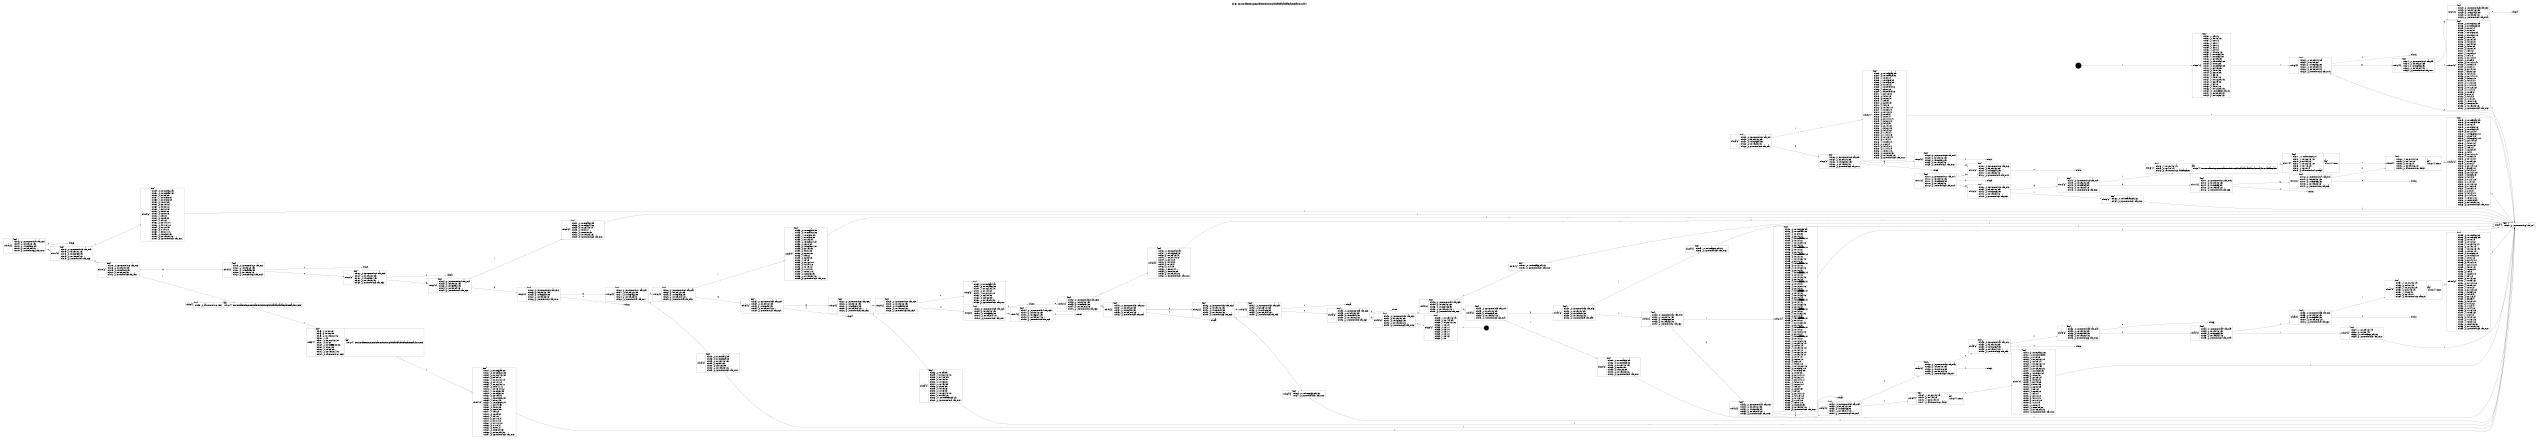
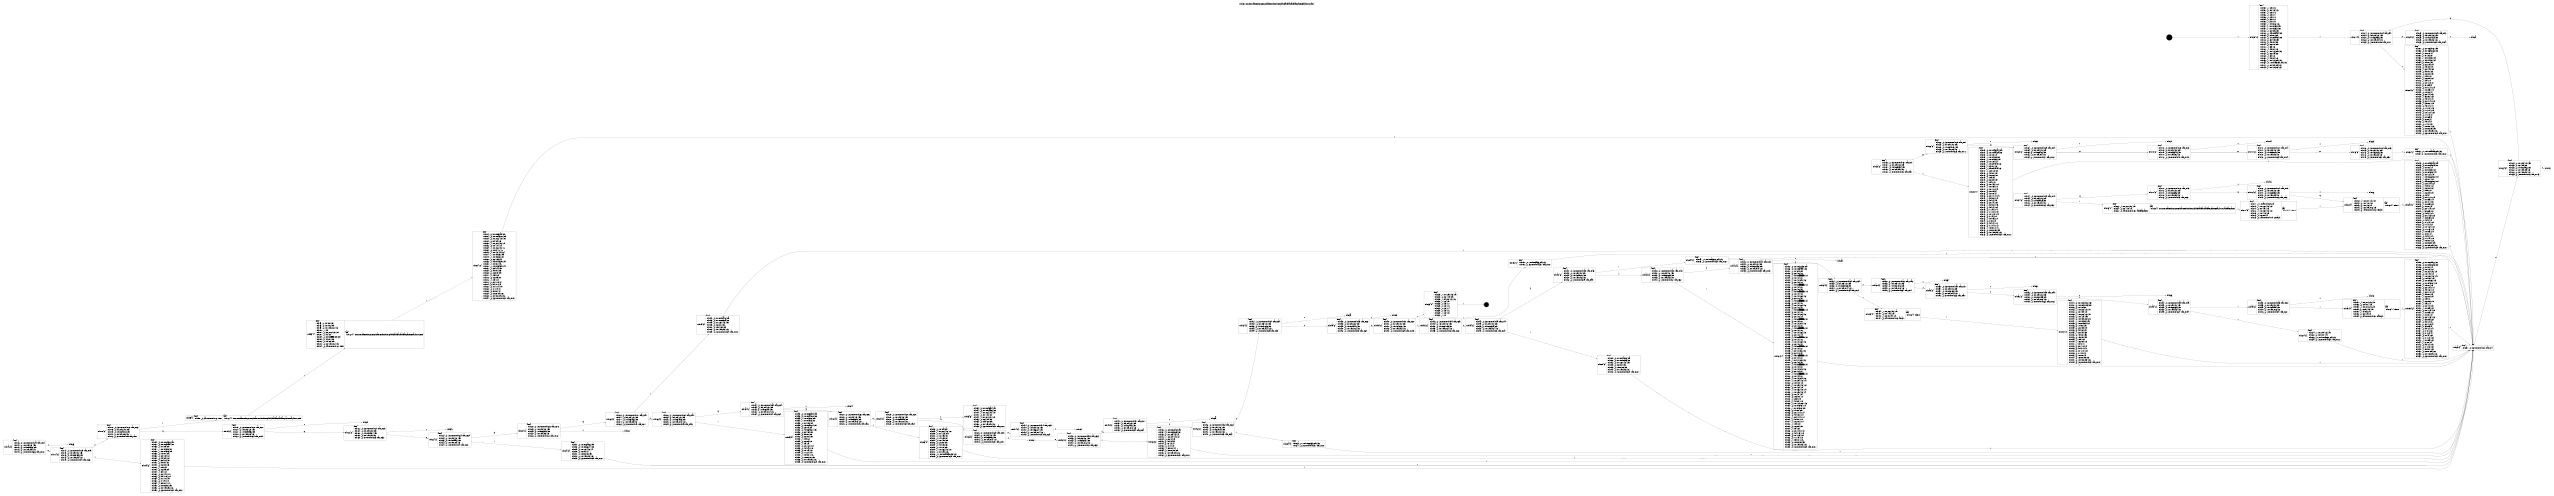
(2260, 66) -> (2319, 37)
(1962, 176) -> (2219, 152)
(2033, 188) -> none
